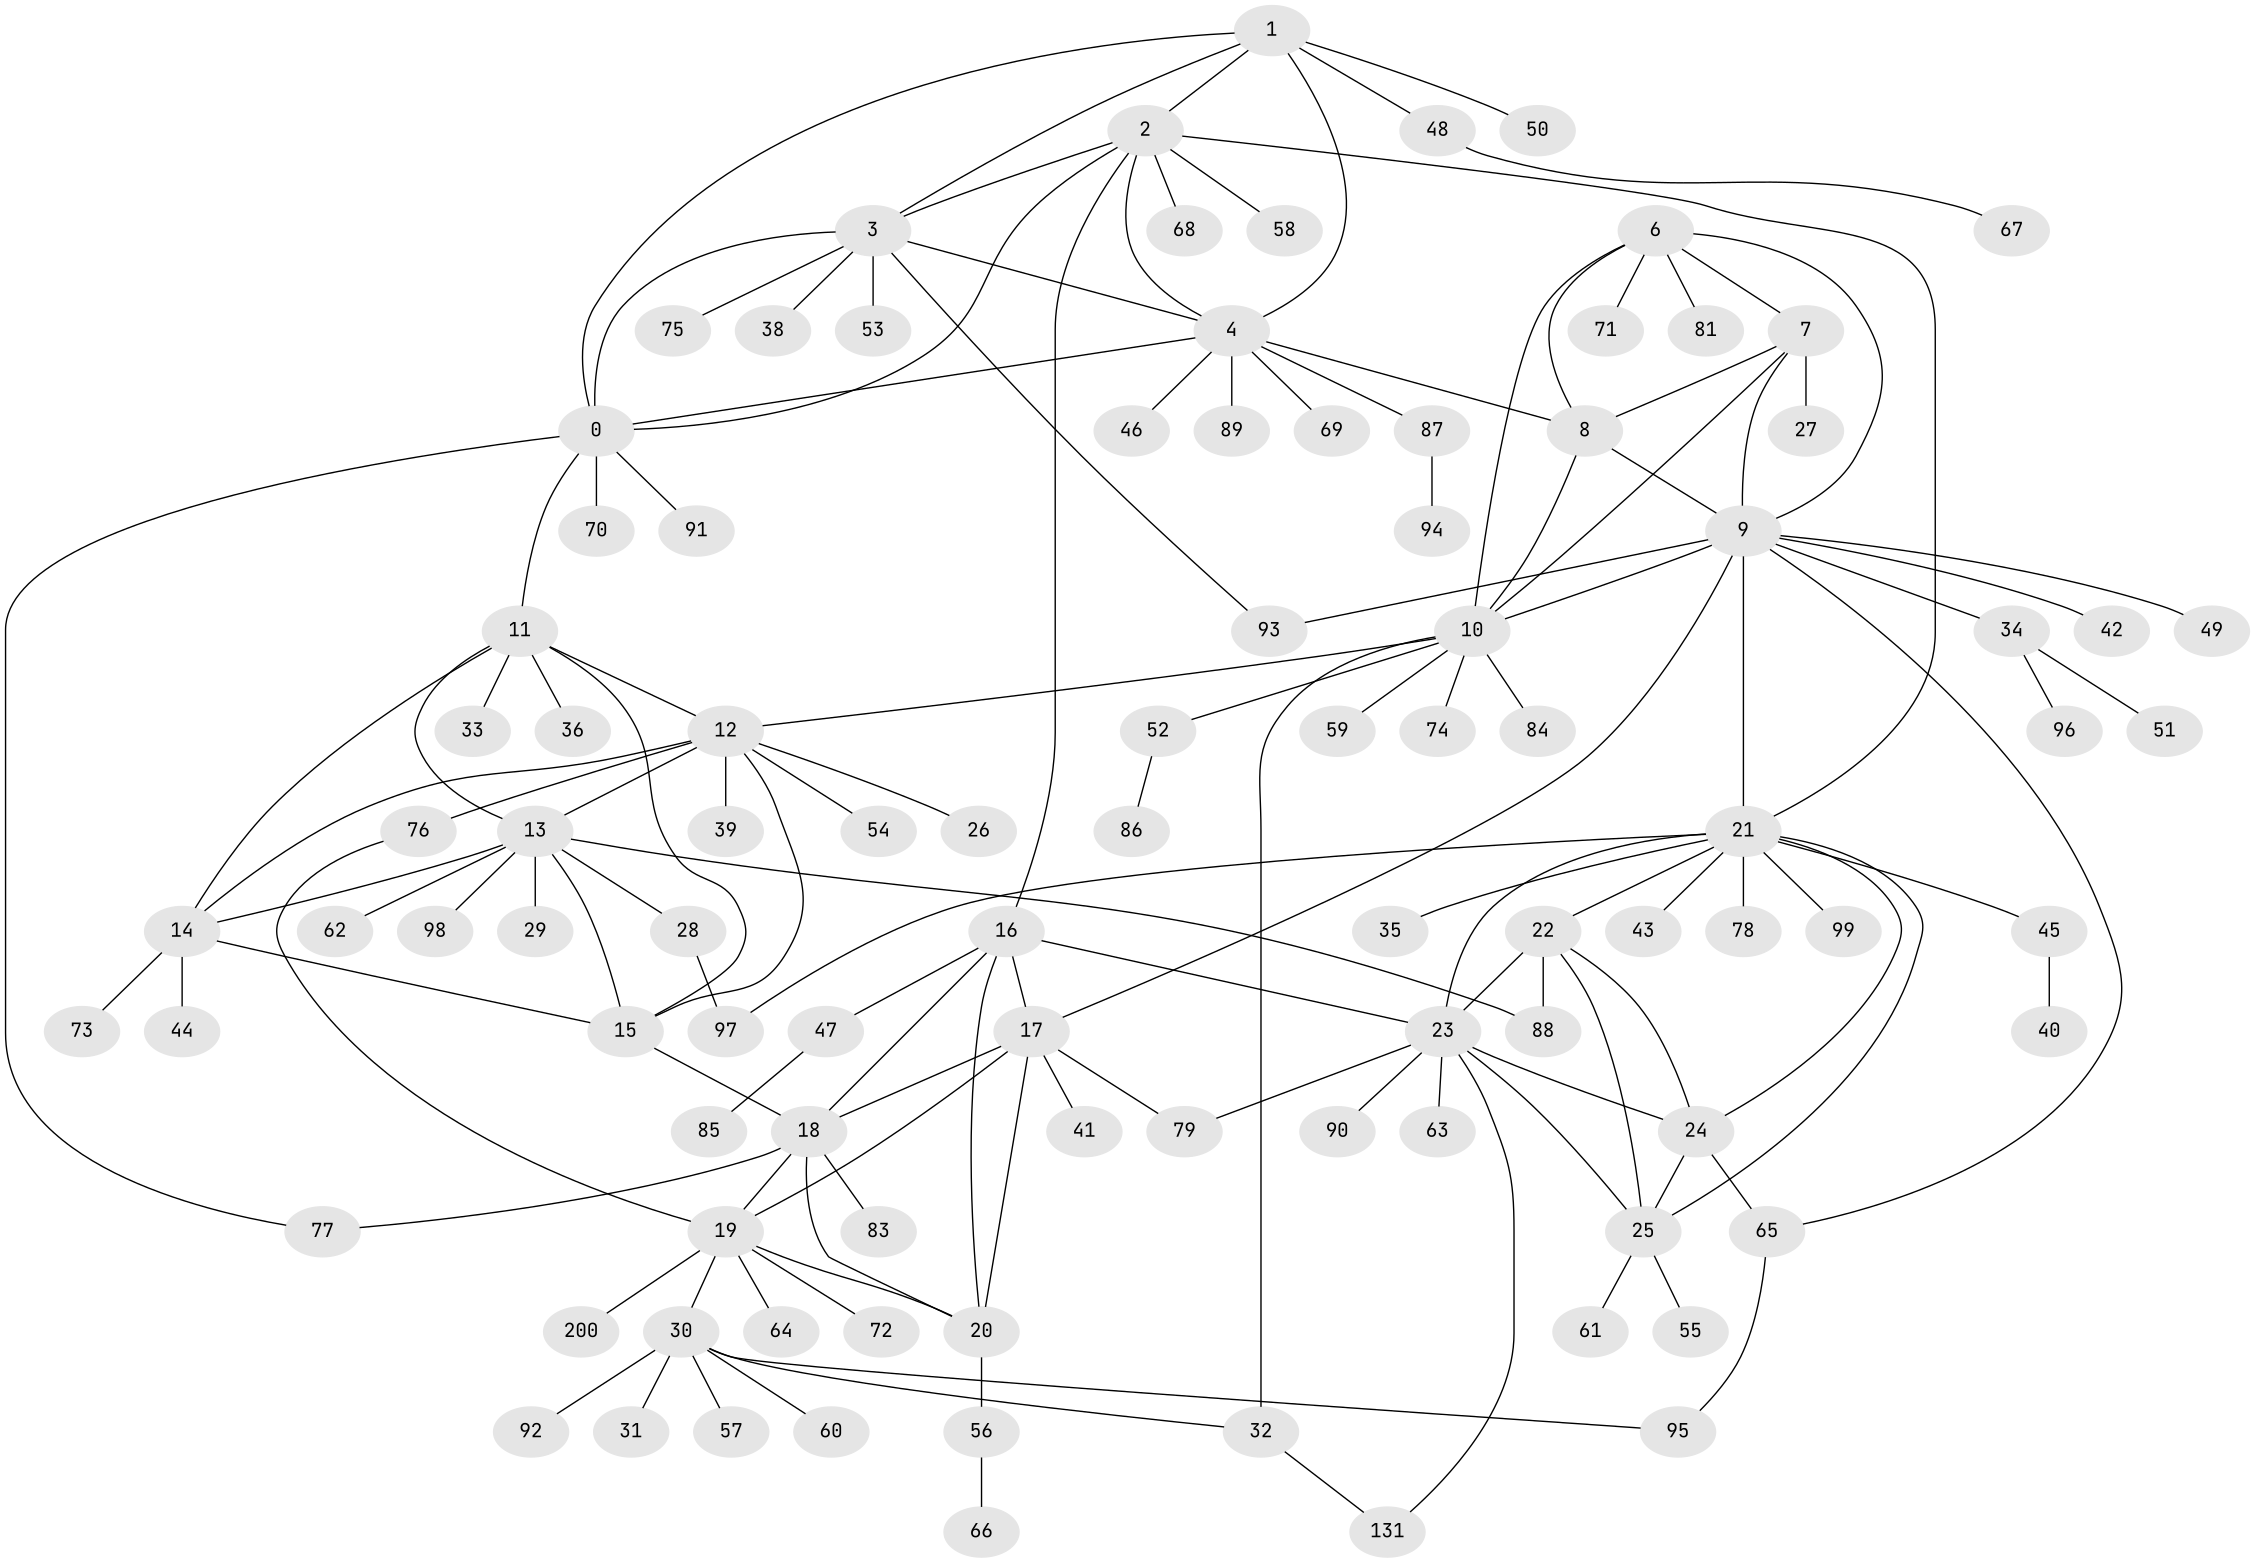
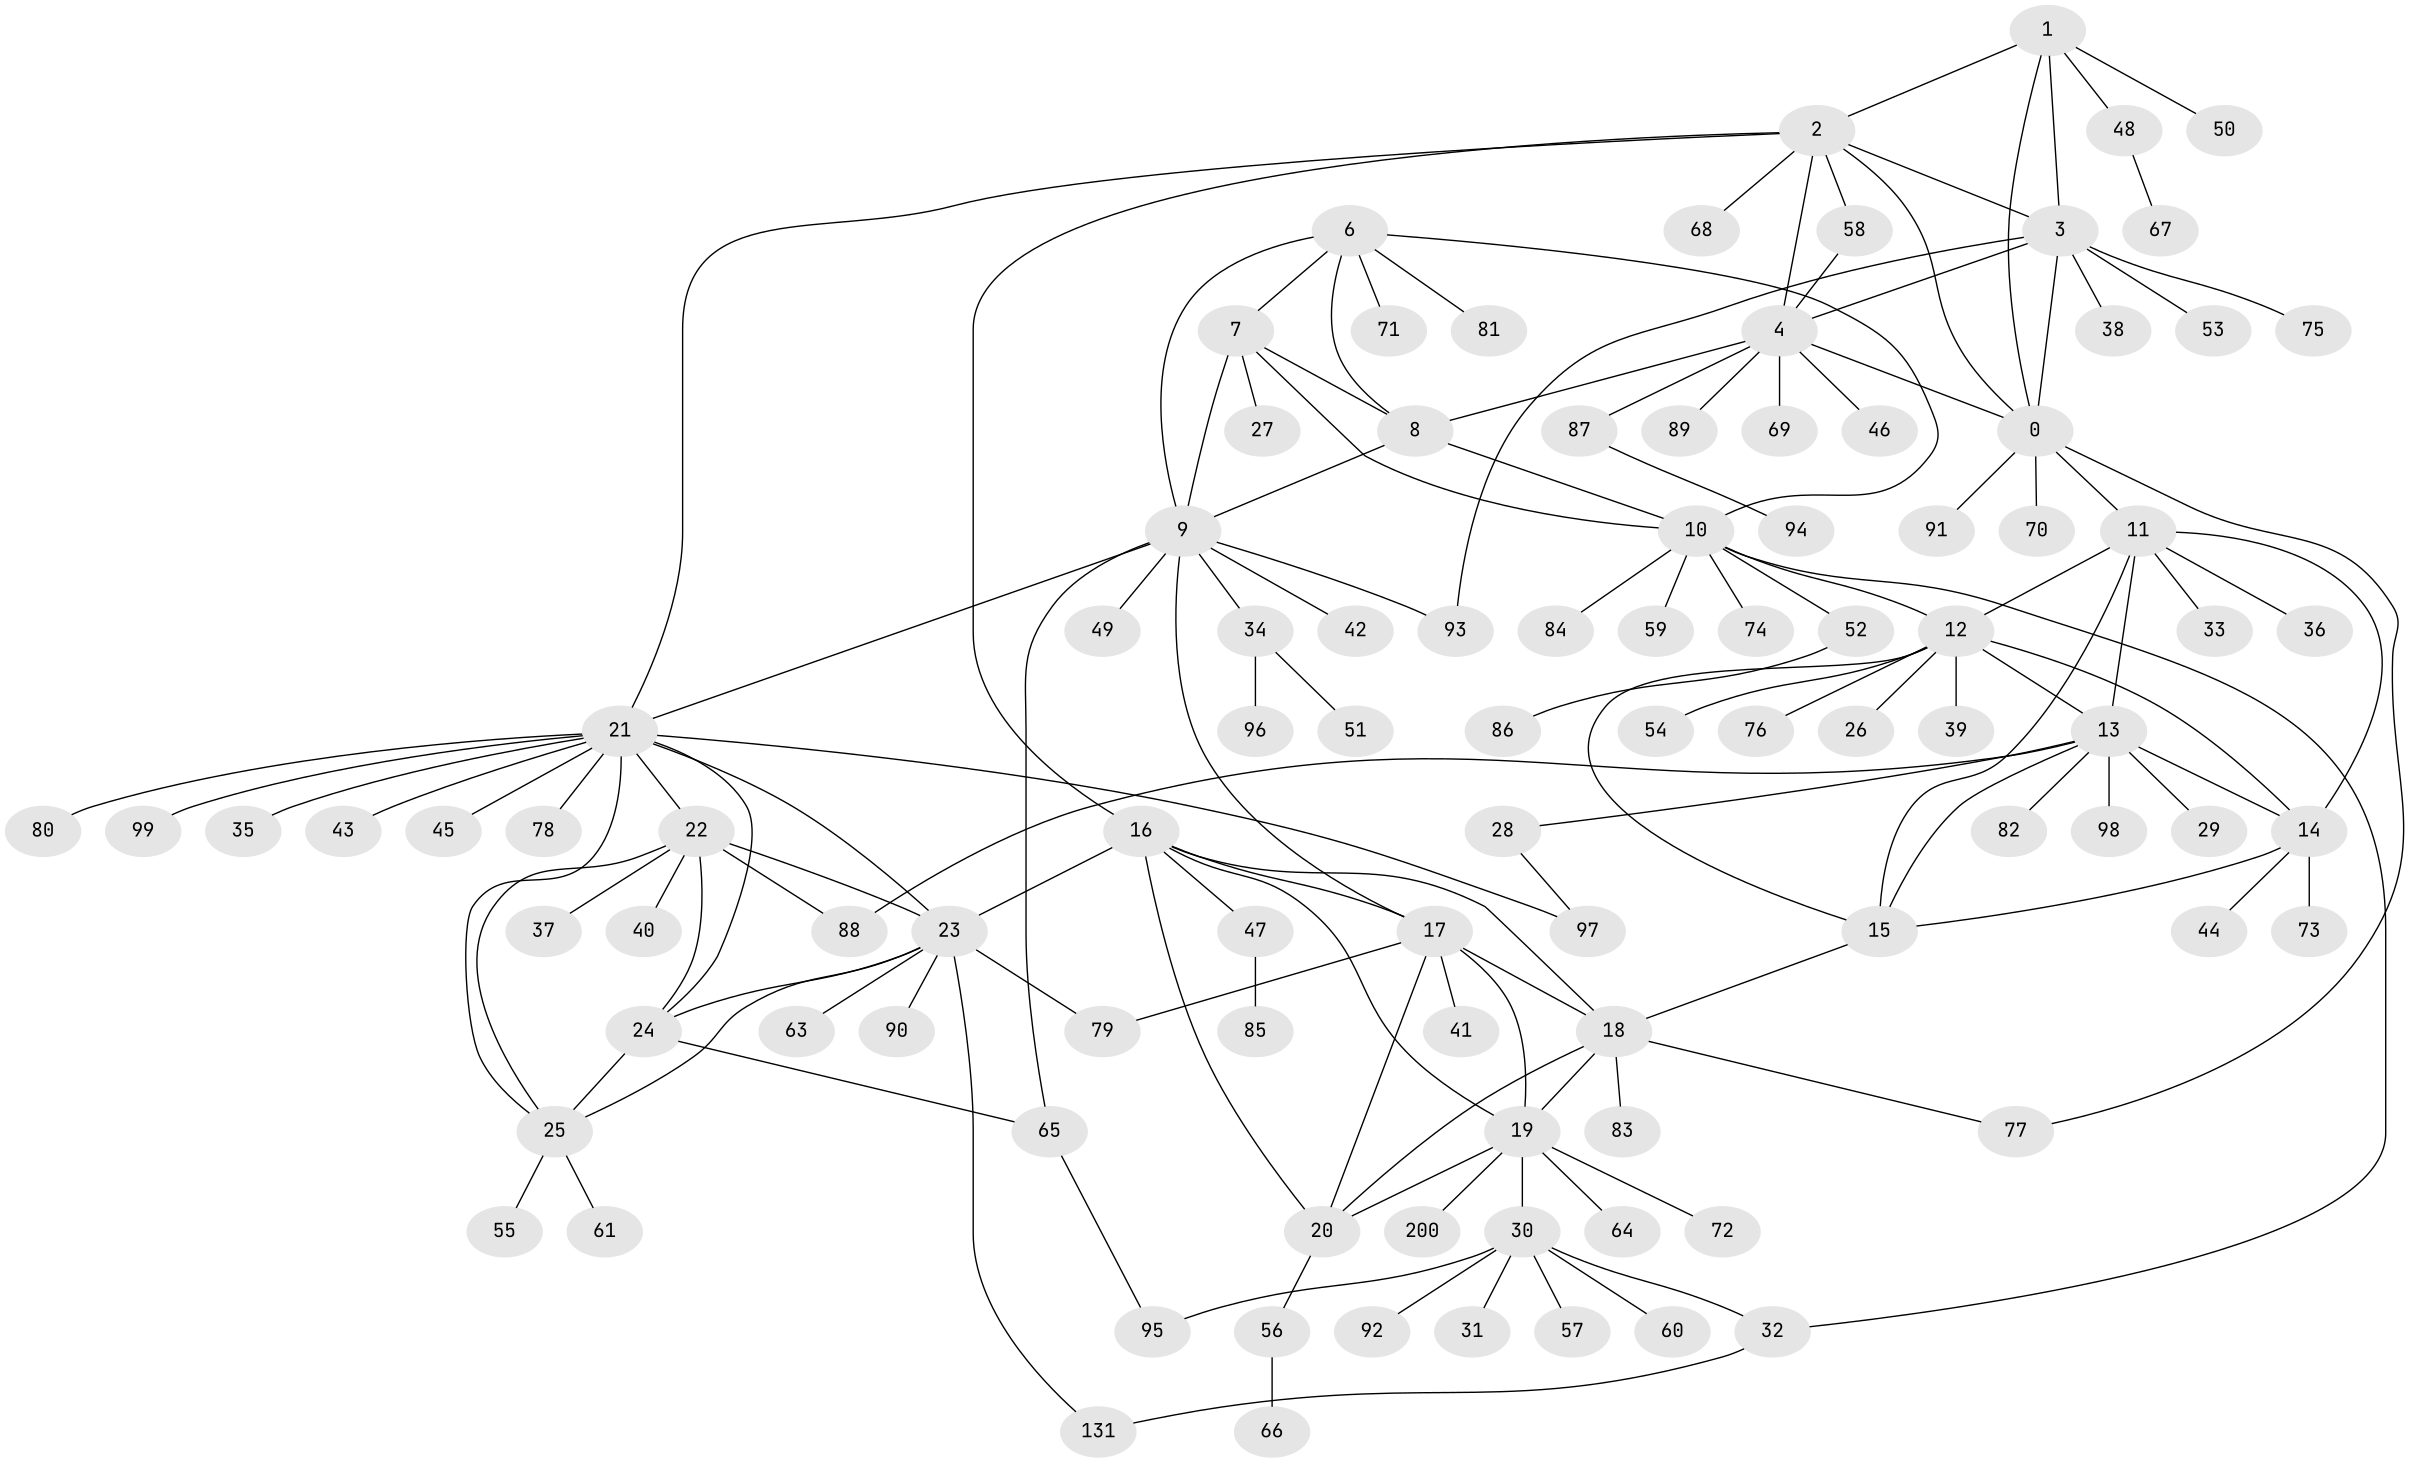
(1346, 197) -> (1828, 267)
(1609, 583) -> none
none -> (43, 831)
(335, 931) -> (2009, 831)
none -> (544, 931)
(2049, 982) -> (670, 881)
(392, 1076) -> (1344, 949)
